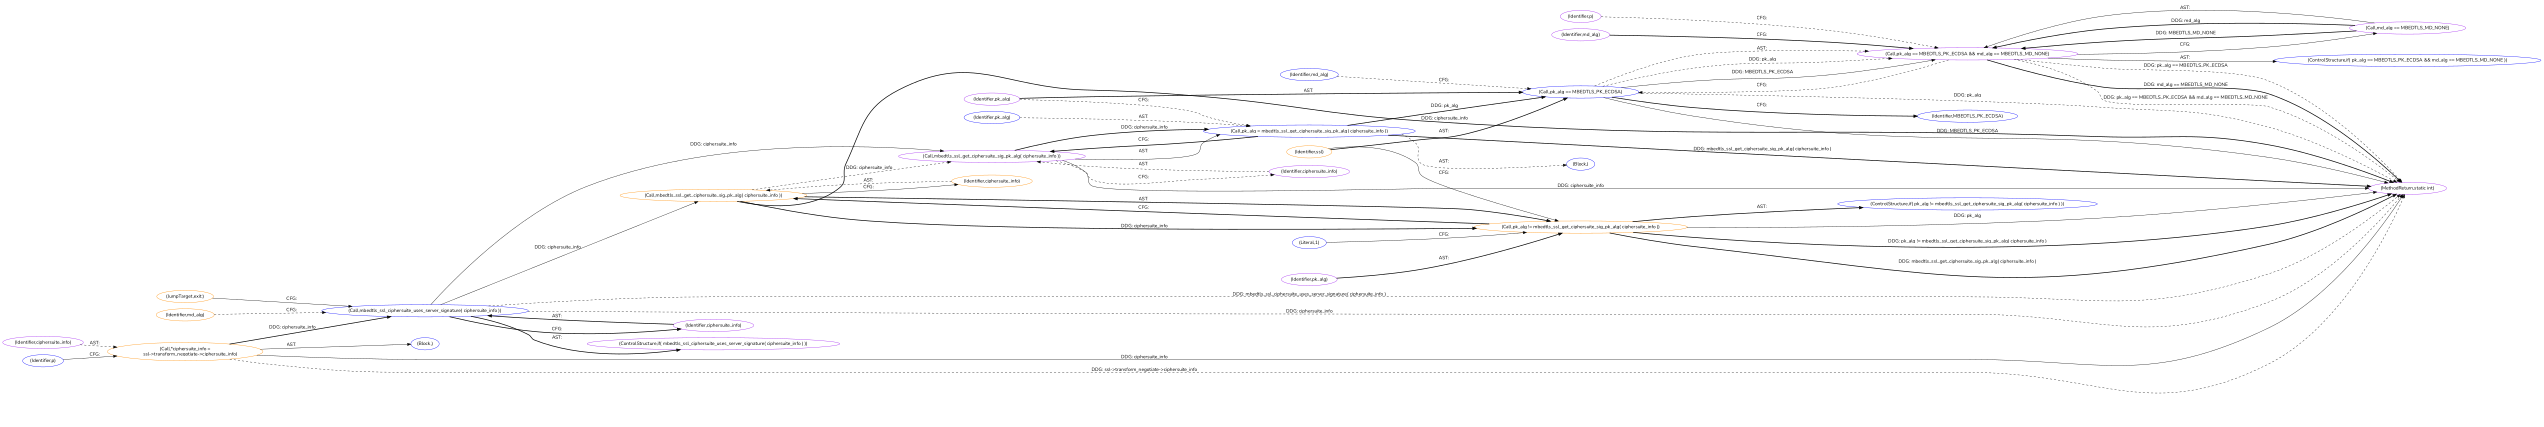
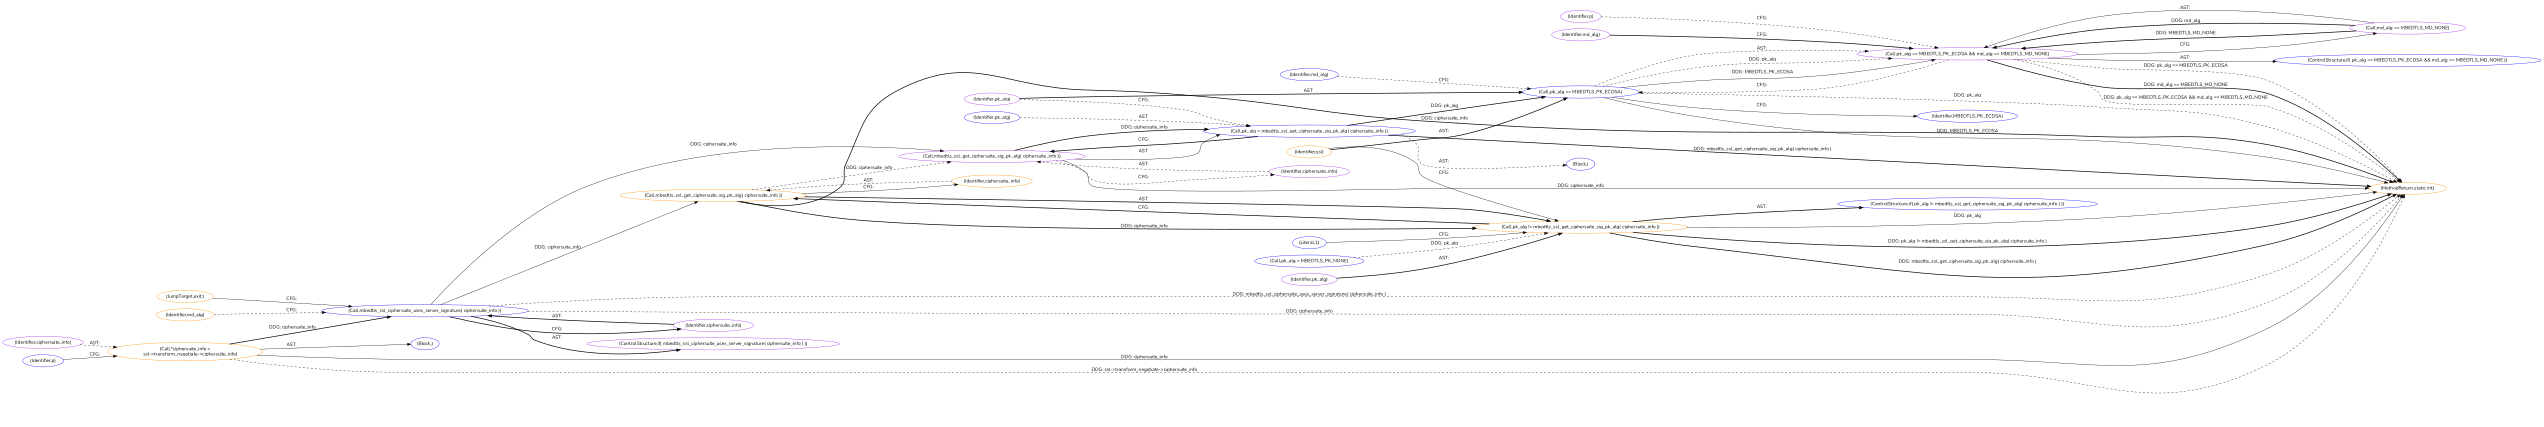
(1762, 112) -> (1762, 112)
(2408, 188) -> (2408, 188)
none -> (1309, 261)
